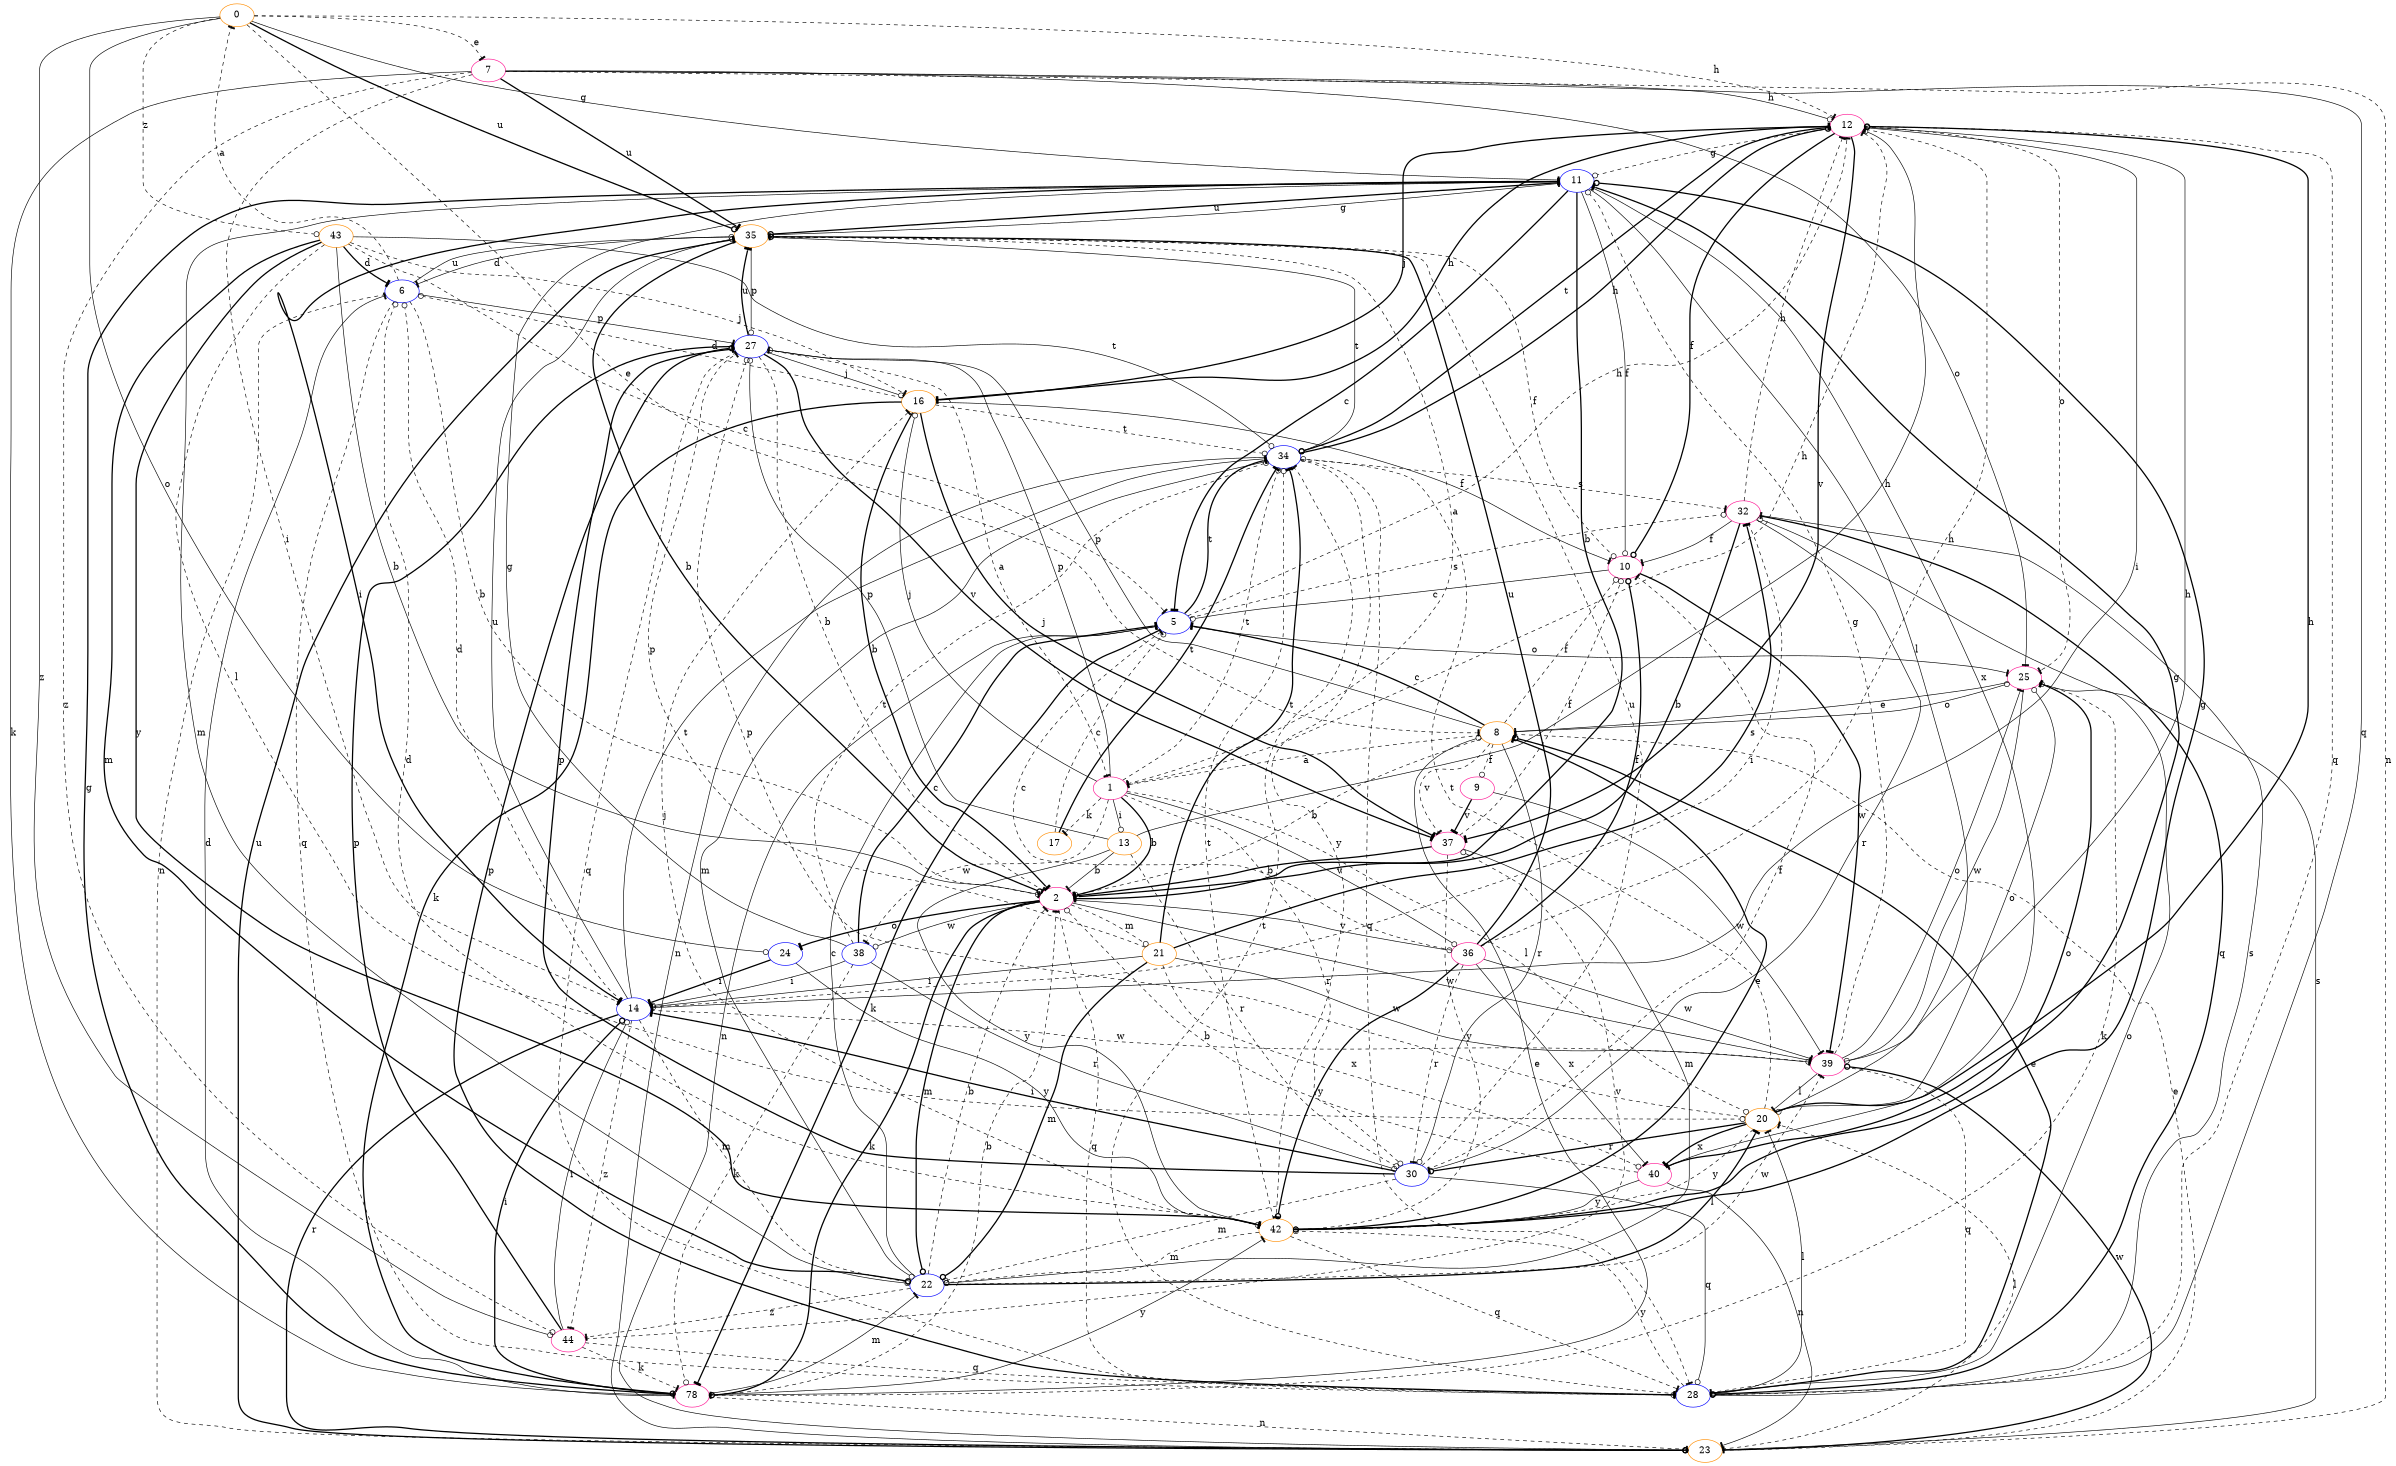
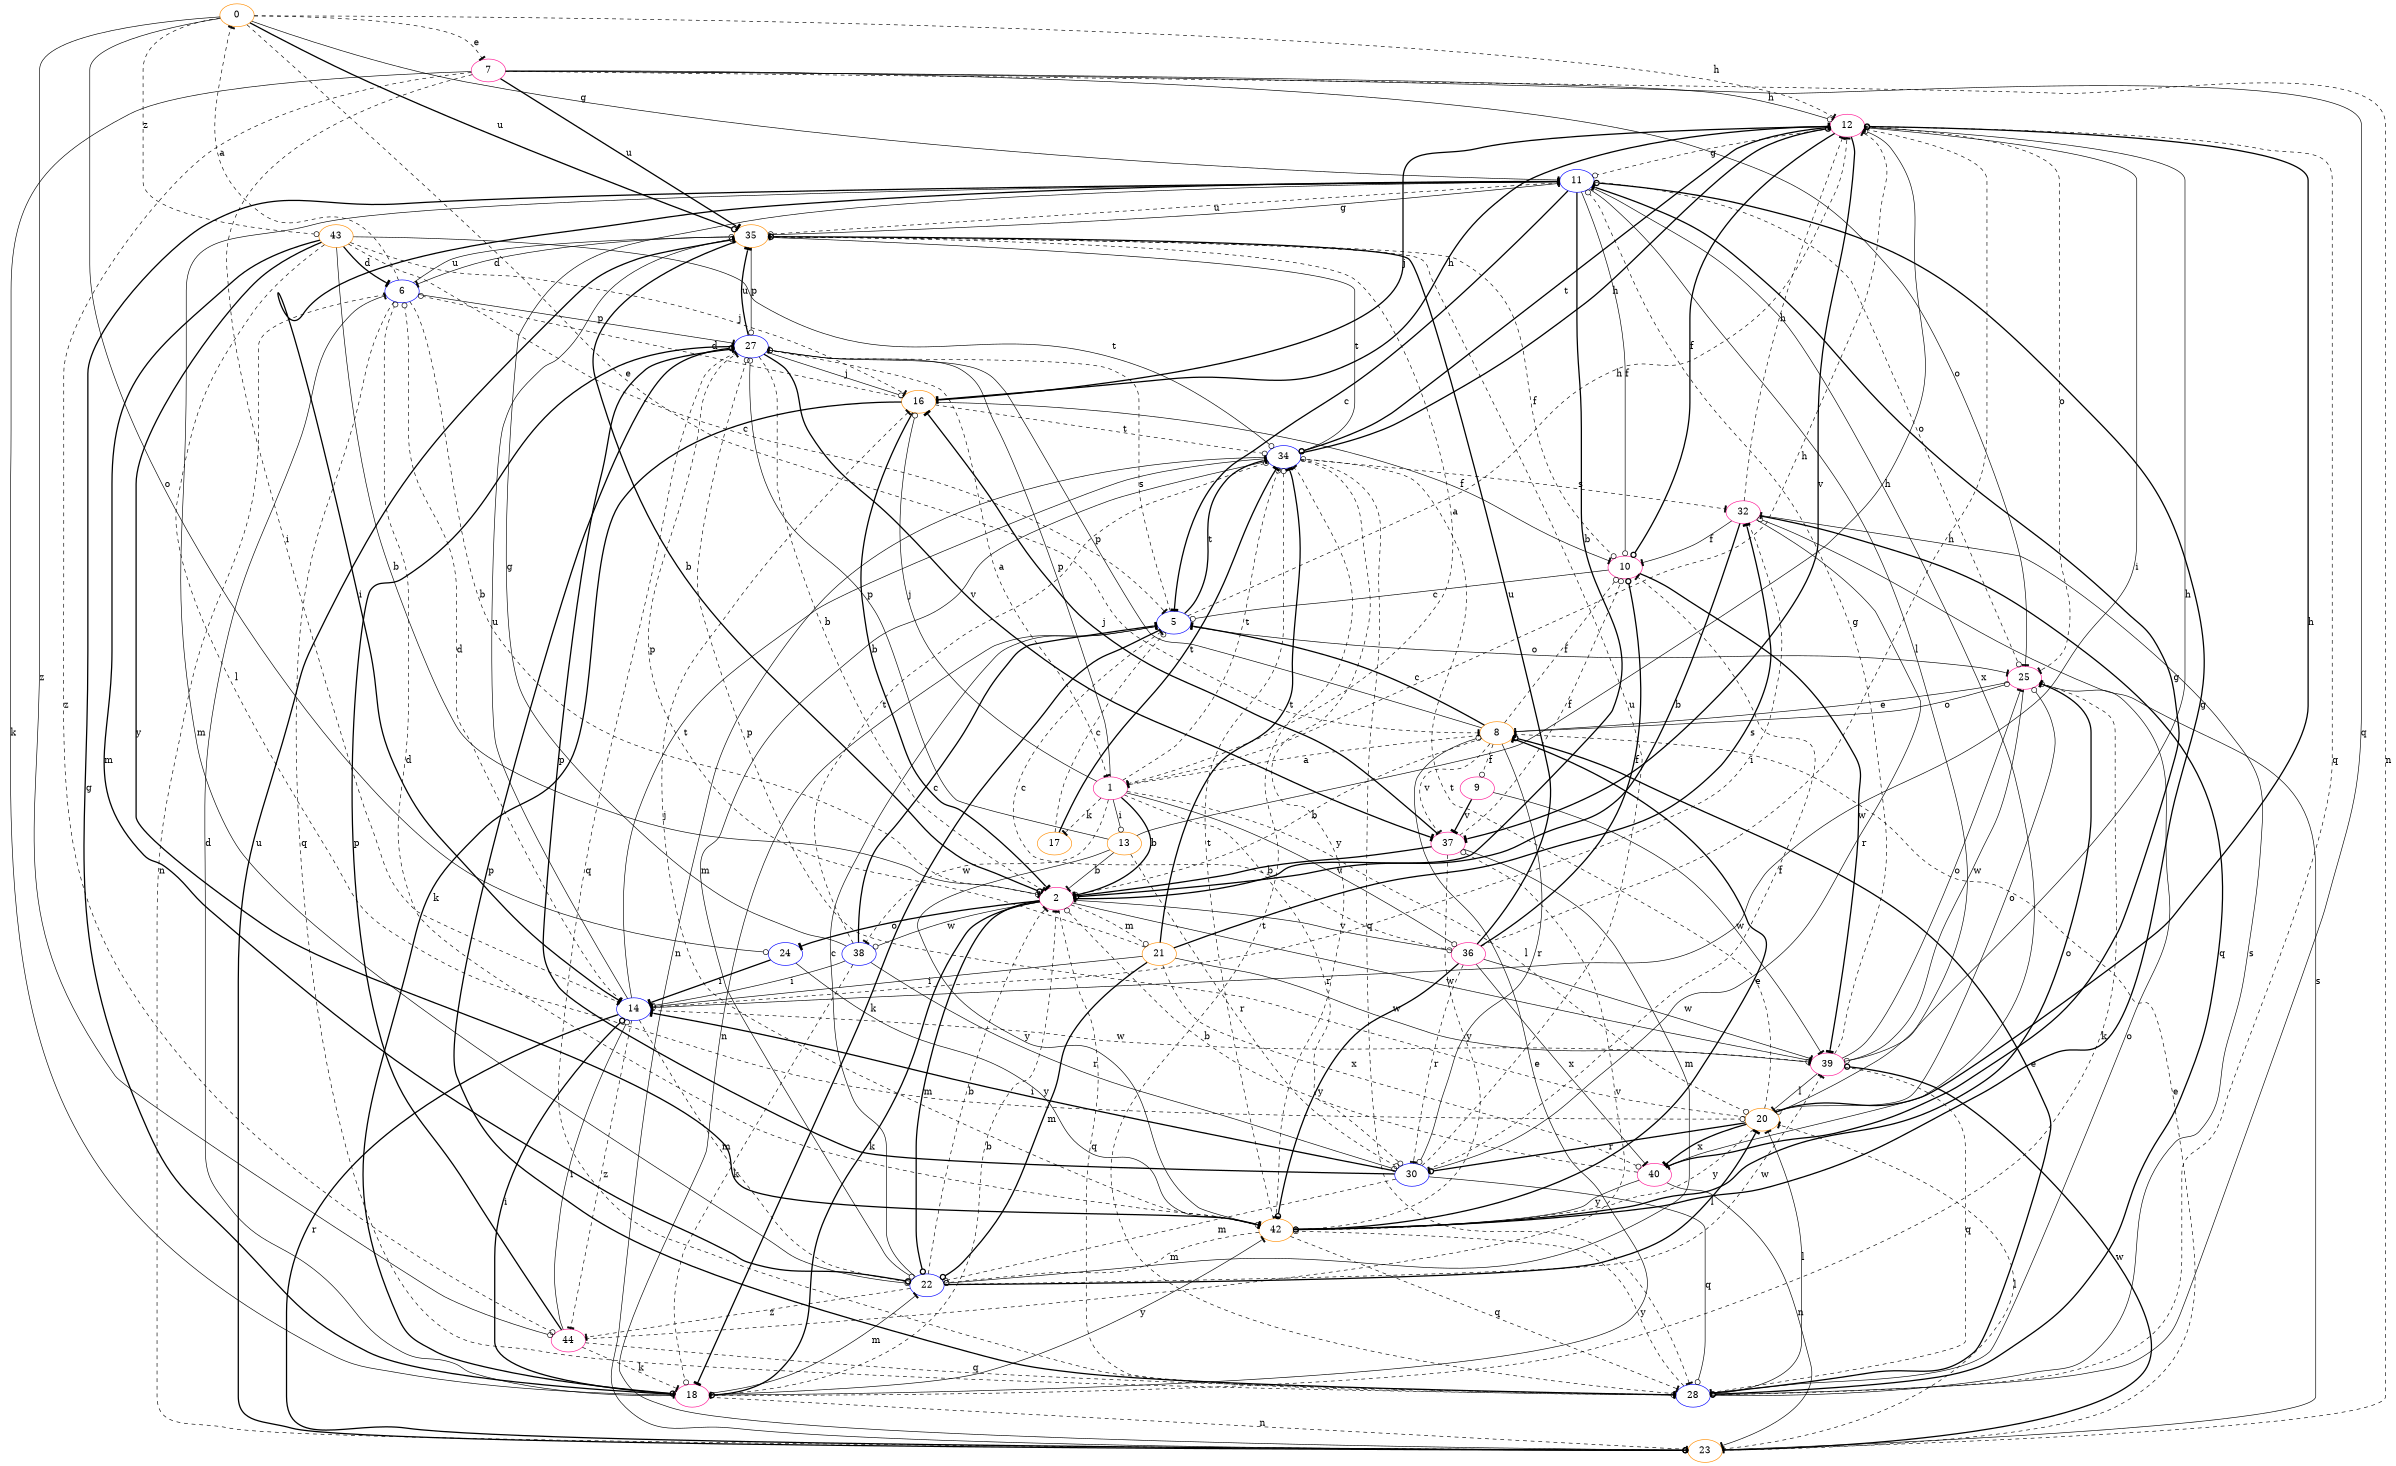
(1167, 208) -> (1167, 208)
none -> (1879, 342)
(1440, 560) -> (1072, 363)
(1122, 677) -> (1149, 664)
(1504, 851) -> (1504, 851)
(692, 1396) -> (692, 1396)
